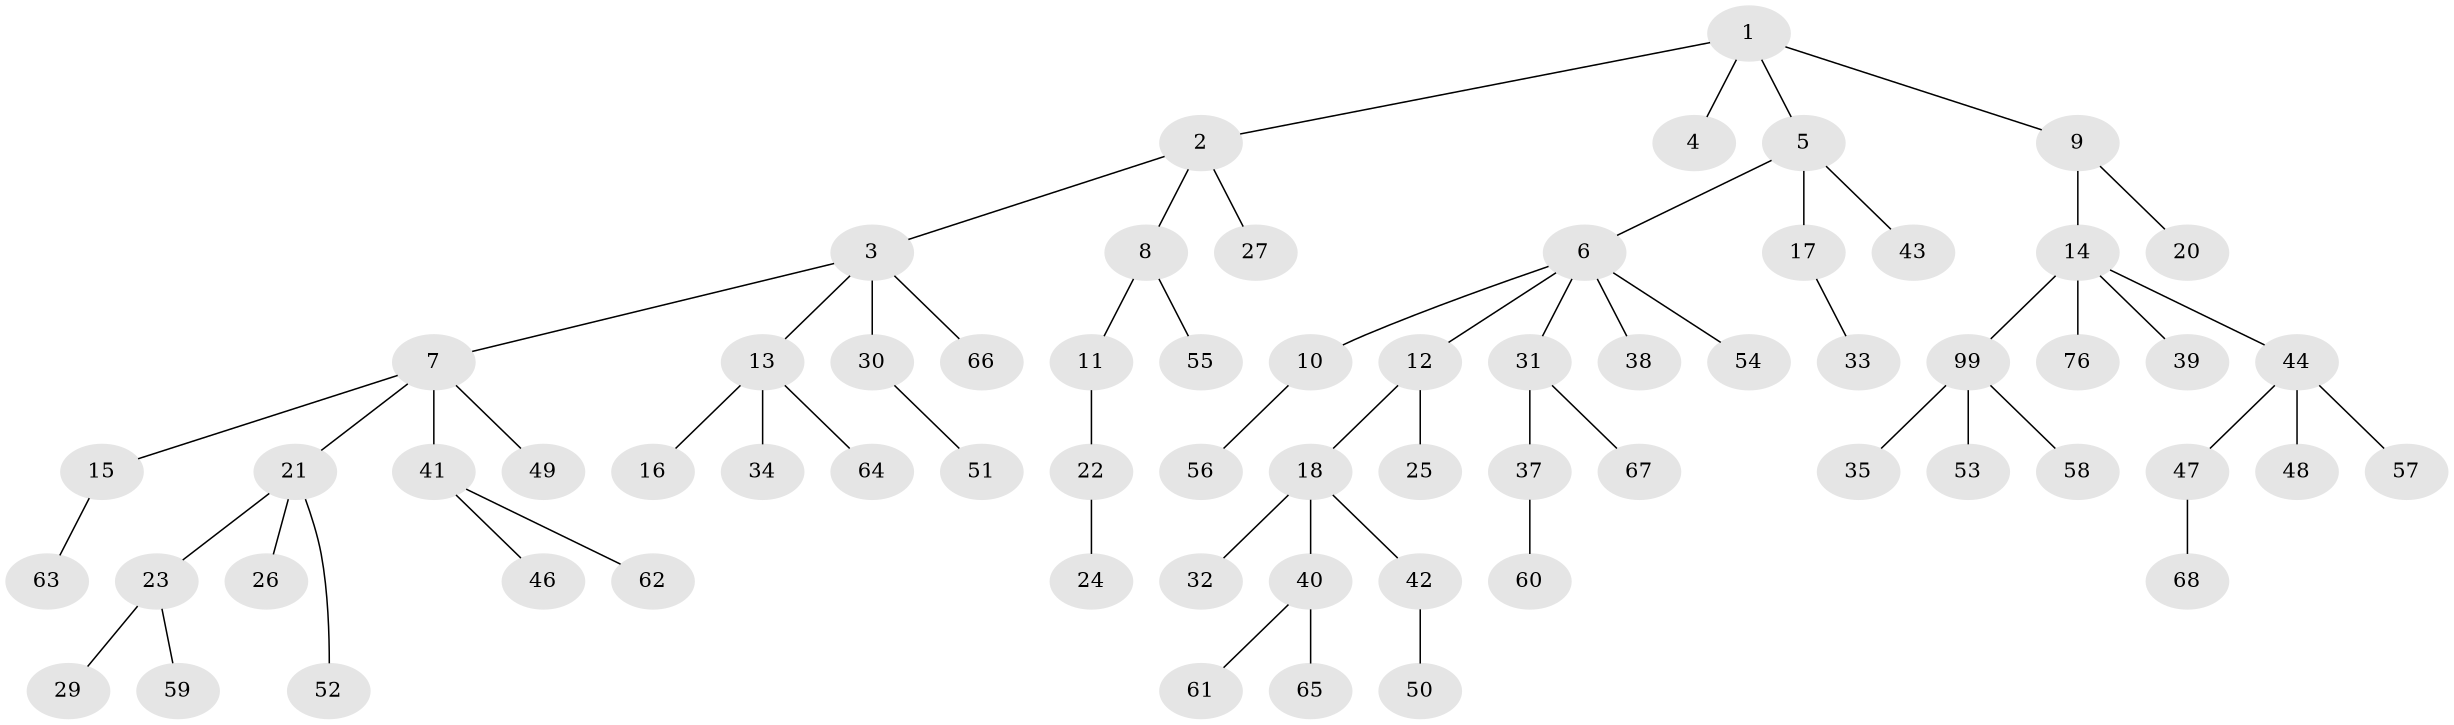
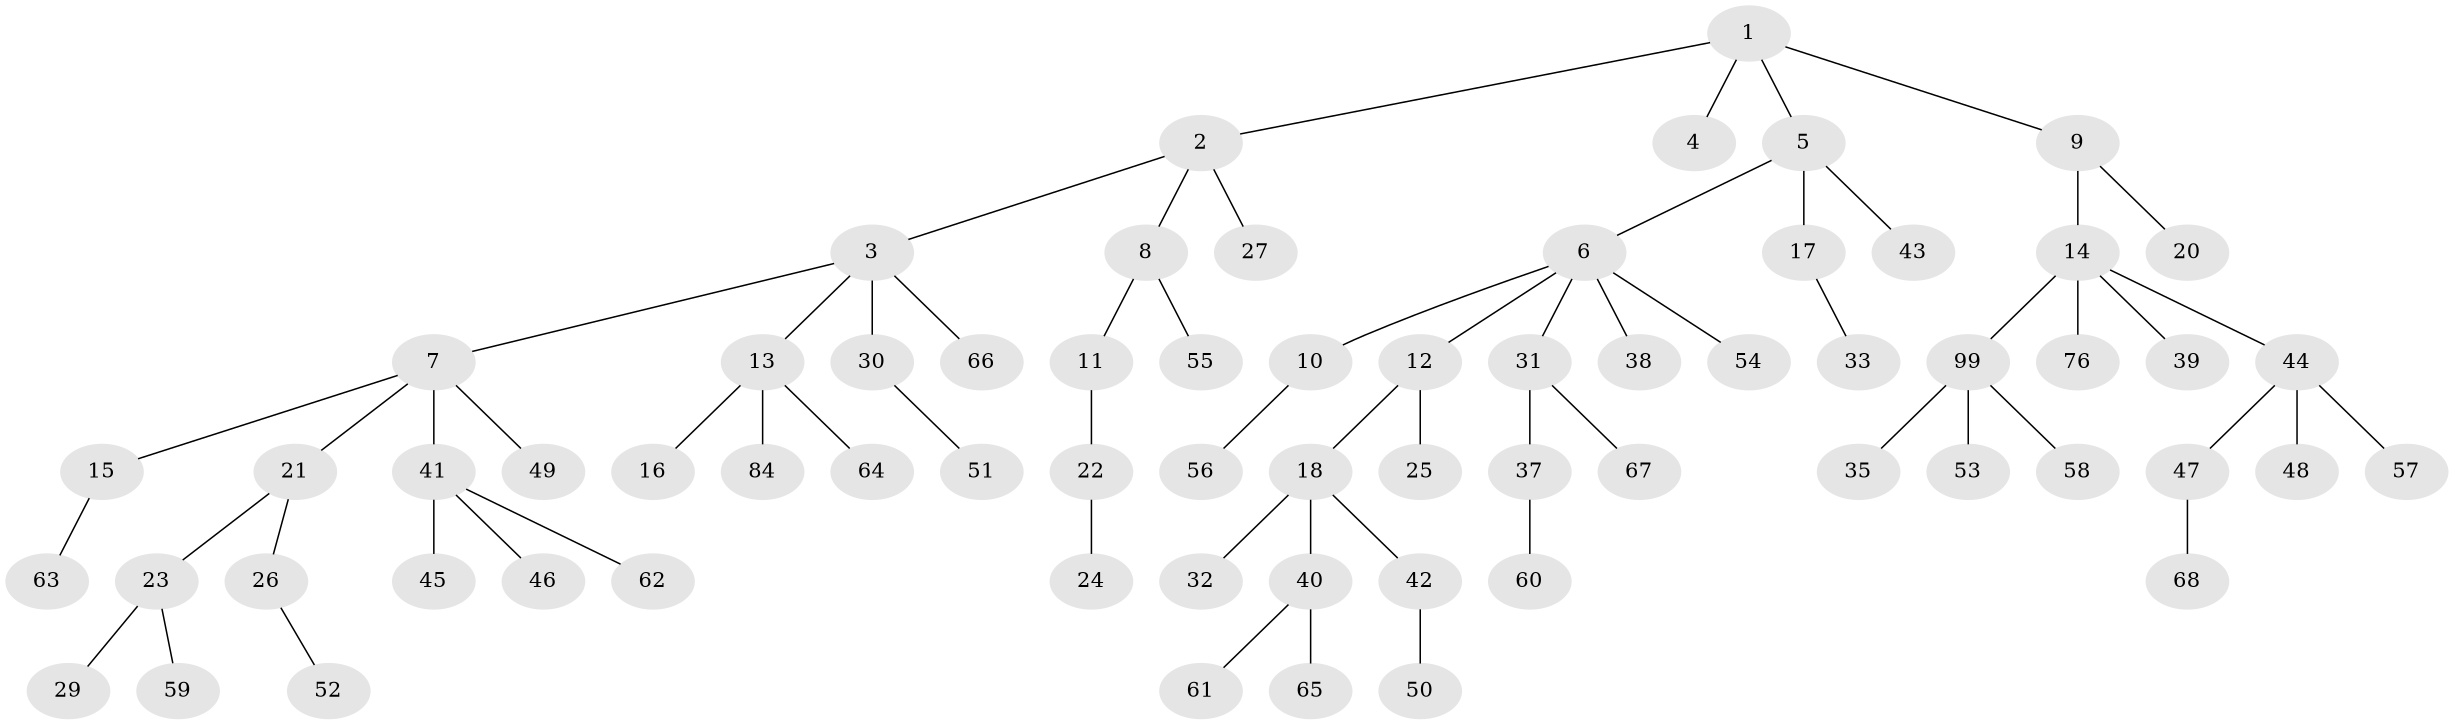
(763, 472) -> (763, 472)
(325, 580) -> (298, 636)
none -> (434, 581)
